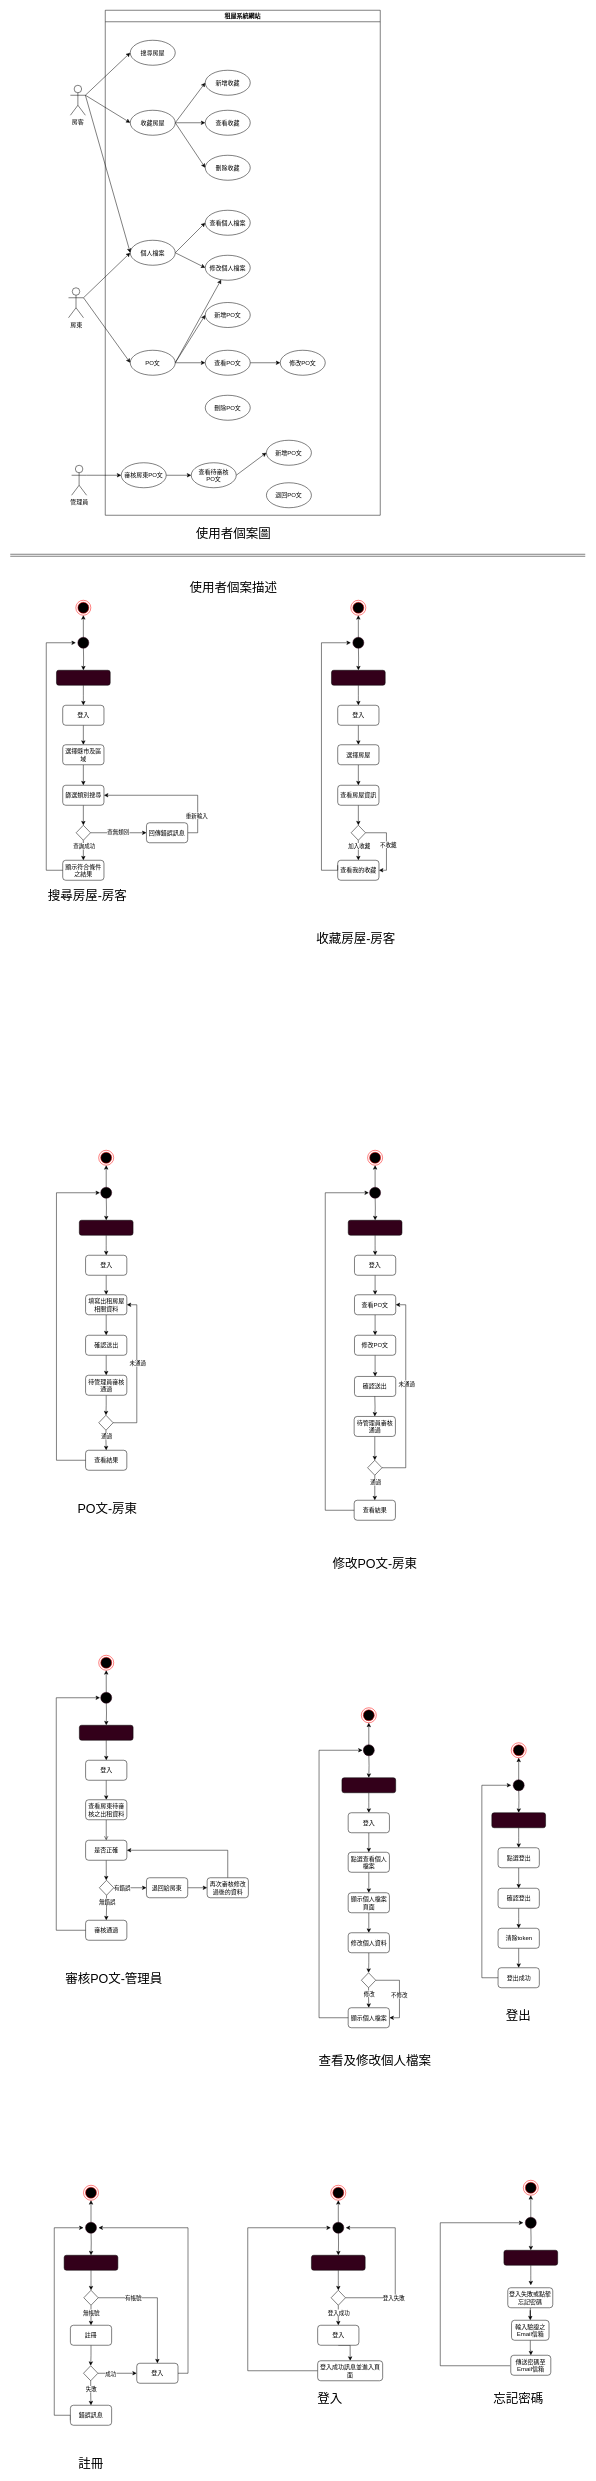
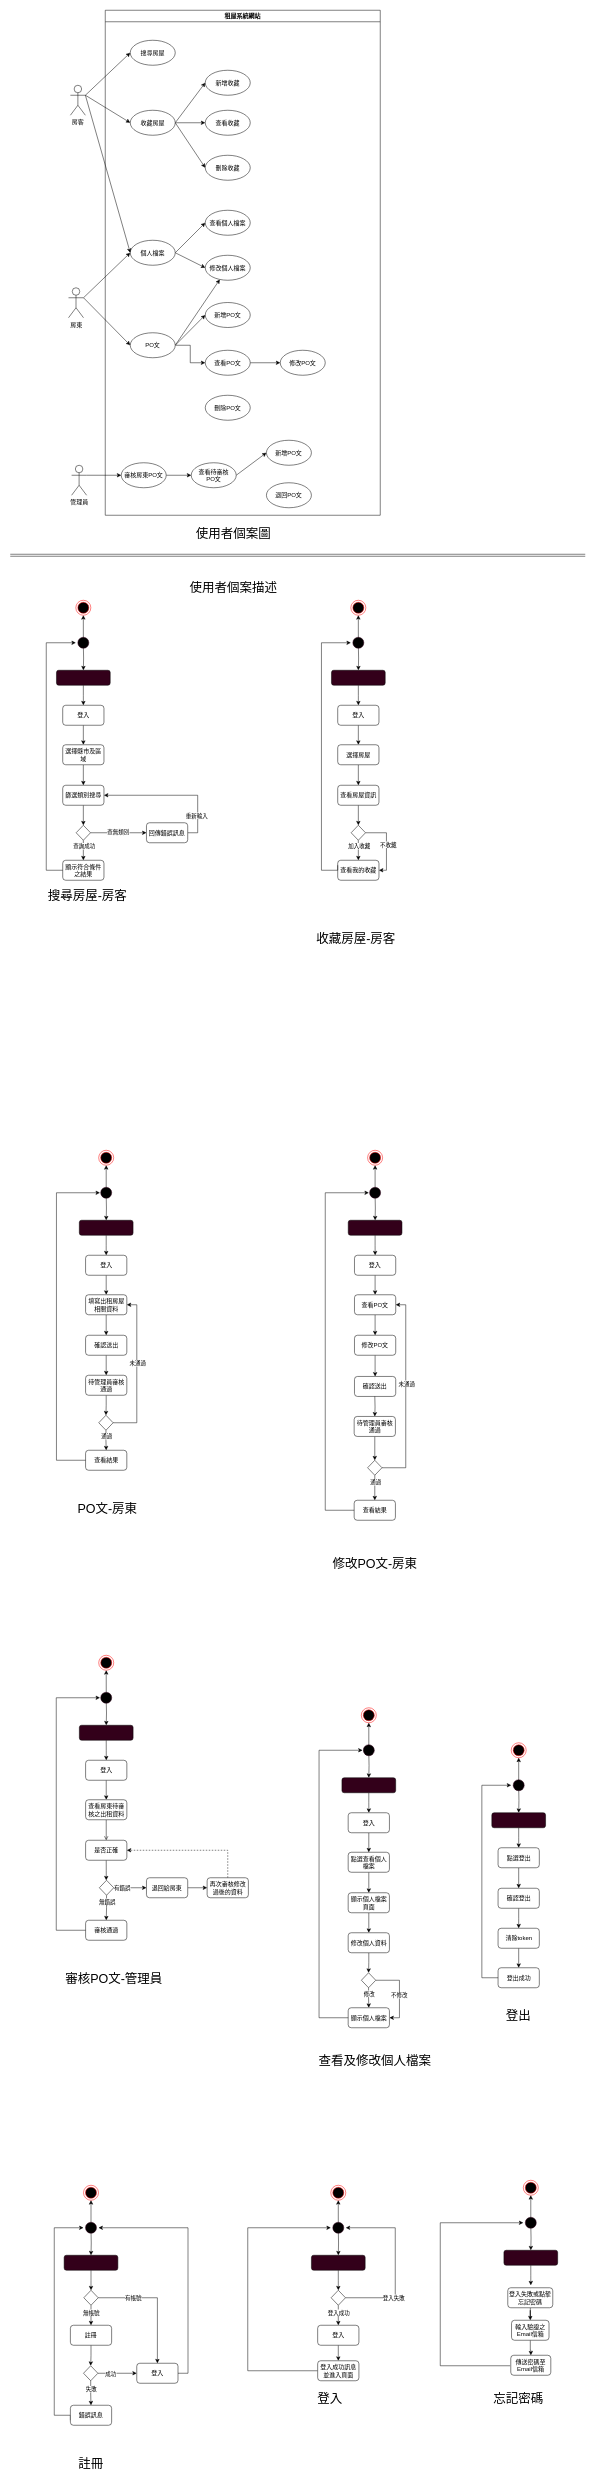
(153, 363) -> (153, 345)
(192, 1850) -> (192, 1850)
(350, 2371) -> (338, 2371)
